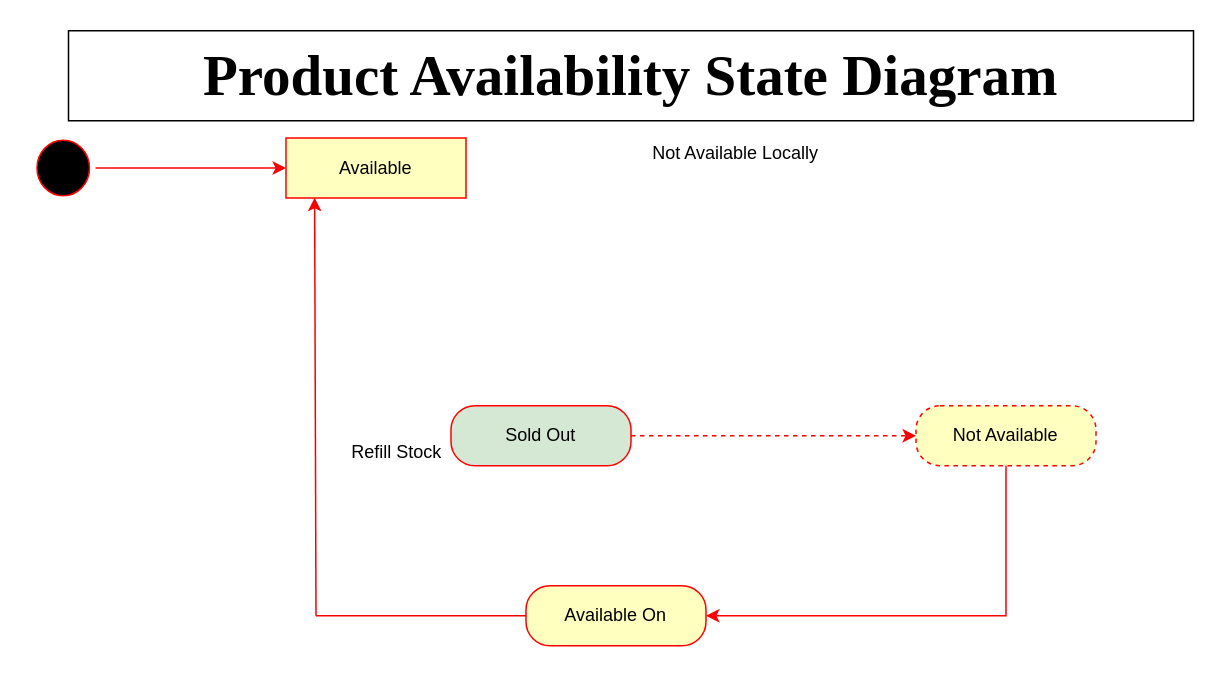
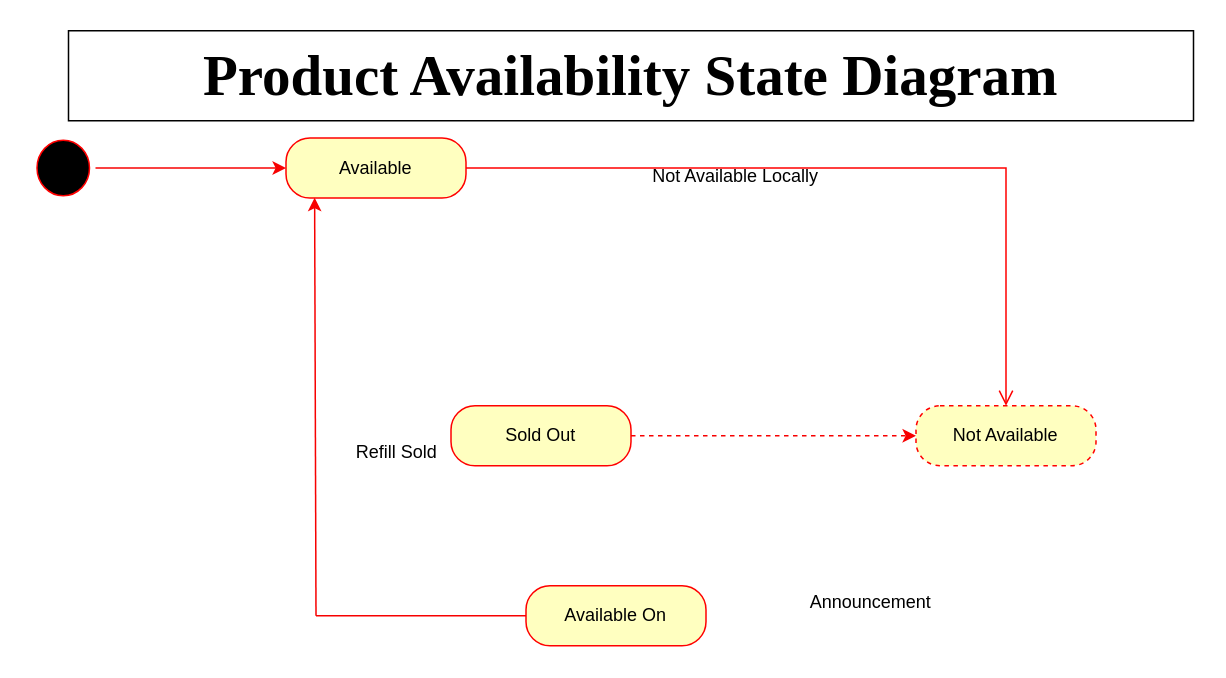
(736, 154) -> (736, 176)
(376, 168) -> (376, 168)
none -> (853, 168)
(541, 436) -> (541, 436)
(397, 452) -> (397, 452)
none -> (871, 602)
(936, 616) -> none
